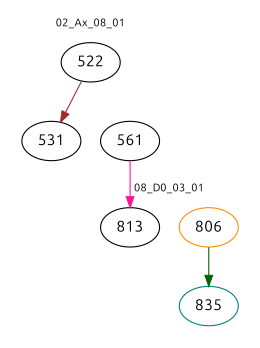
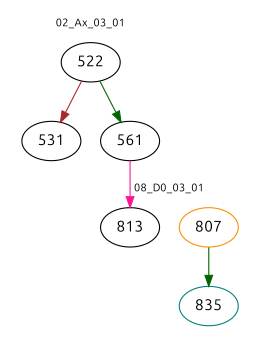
(91, 24) -> (91, 24)
none -> (108, 97)
(209, 227) -> (209, 227)
